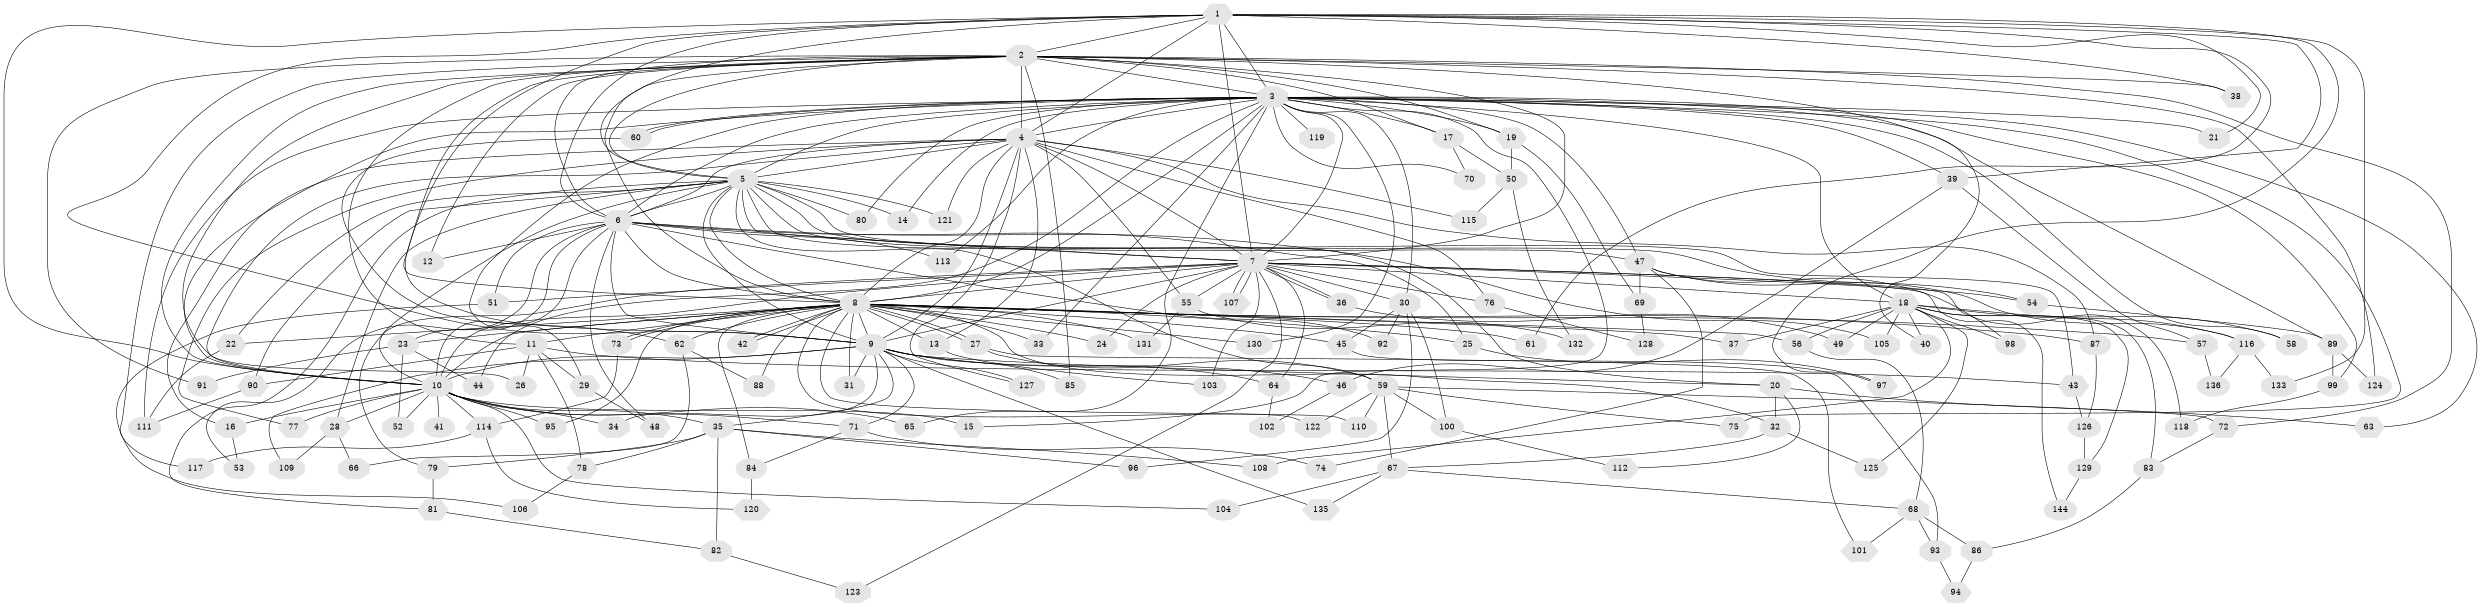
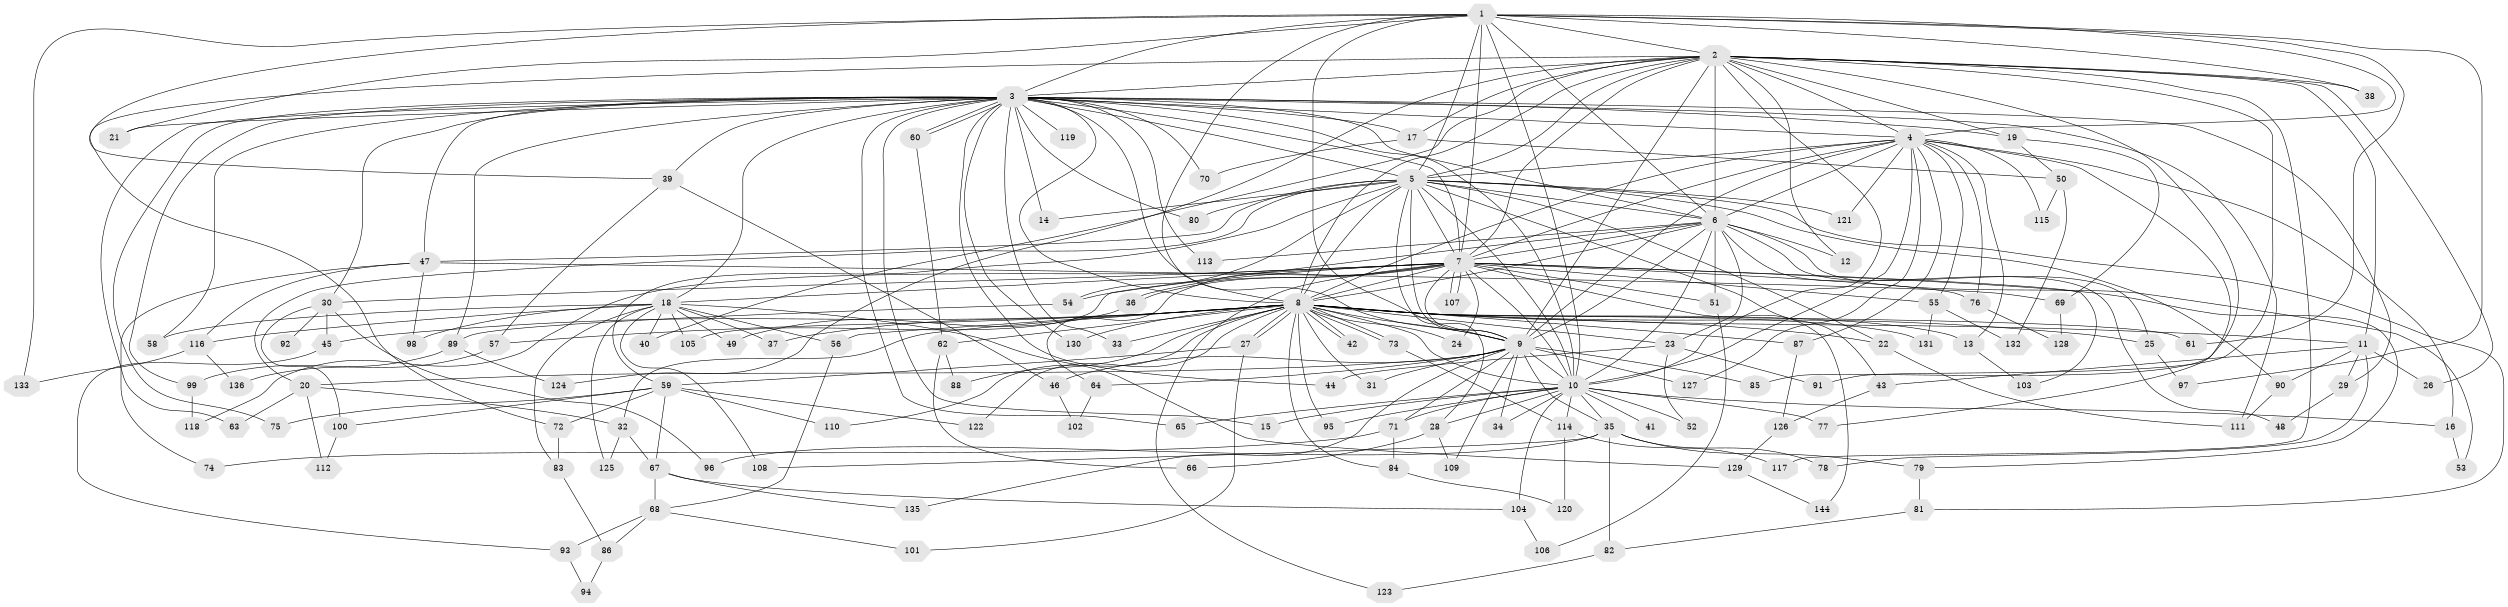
(982, 286) -> none
none -> (1249, 289)
(552, 489) -> (1531, 530)
